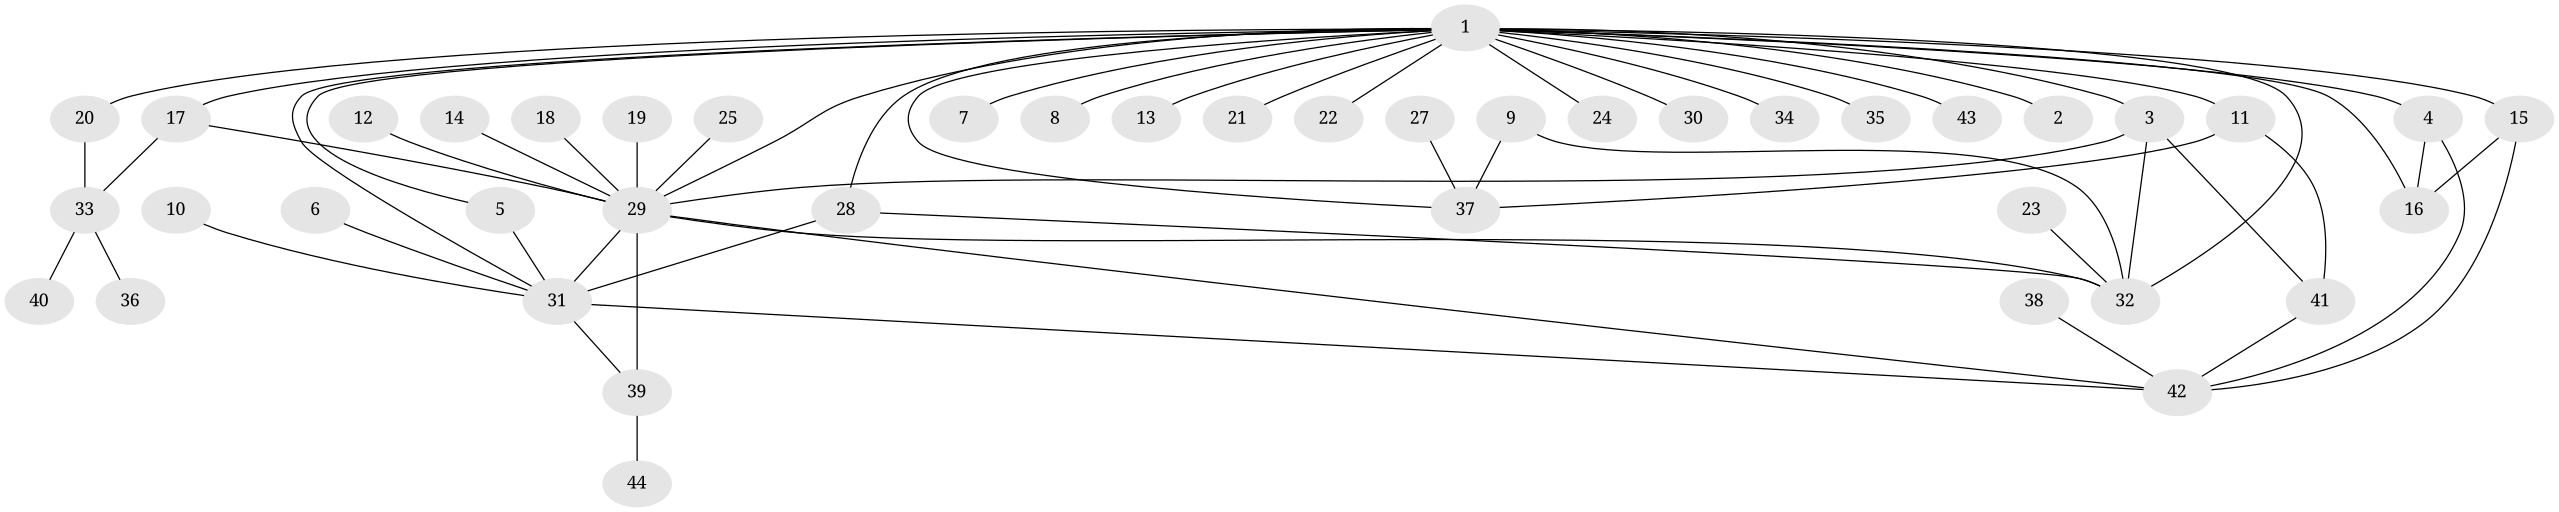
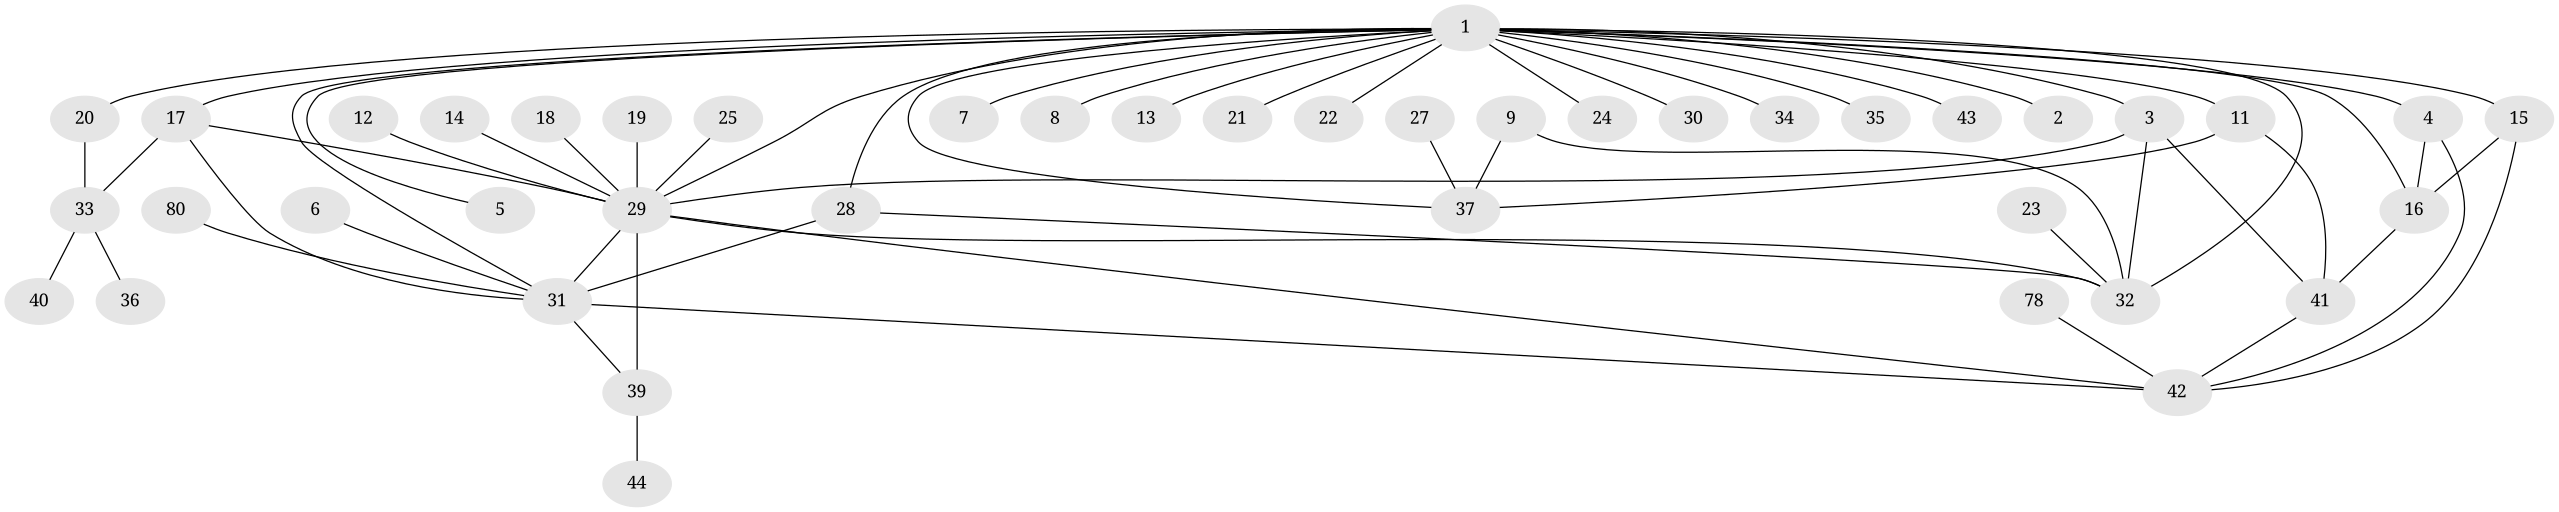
(176, 210) -> (176, 210)
(529, 256) -> (281, 239)
none -> (2367, 256)
(2034, 301) -> (2034, 301)
